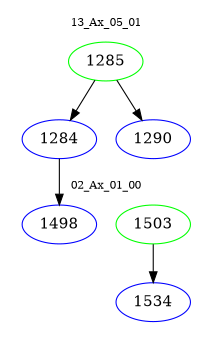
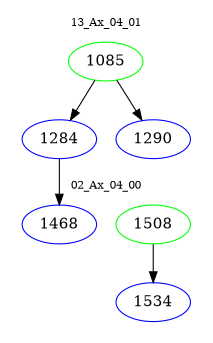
(106, 23) -> (106, 23)
(106, 62) -> (106, 62)
(106, 186) -> (106, 186)
(59, 224) -> (59, 224)
(153, 224) -> (153, 224)
